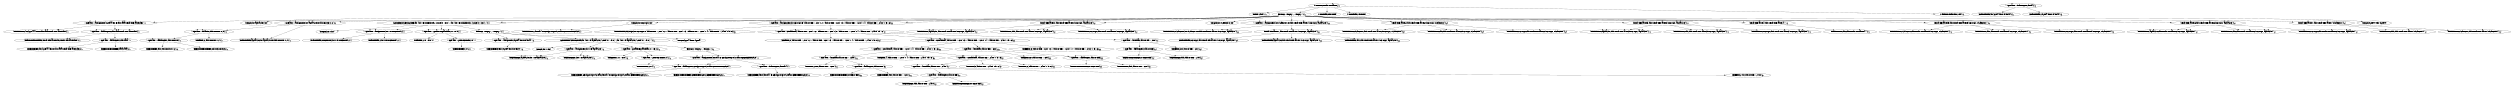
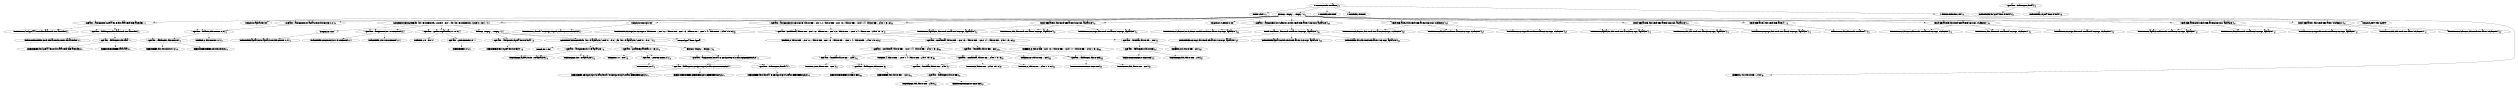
(288, 32) -> (299, 36)
(1336, 74) -> (2433, 64)
